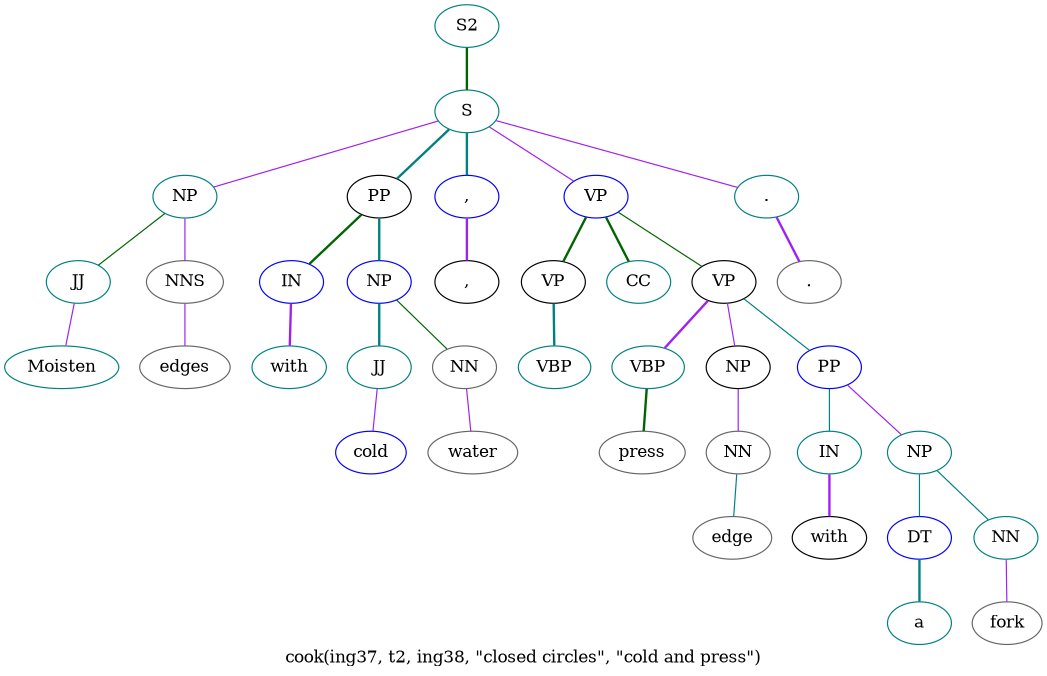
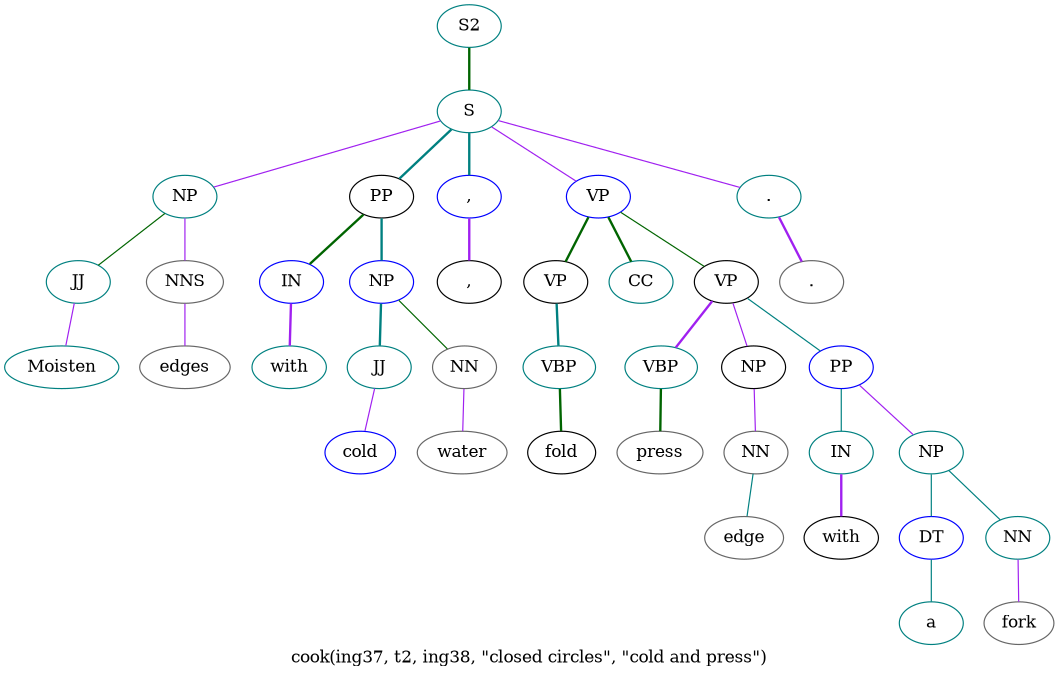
none -> (562, 453)
(919, 581) -> (931, 581)
